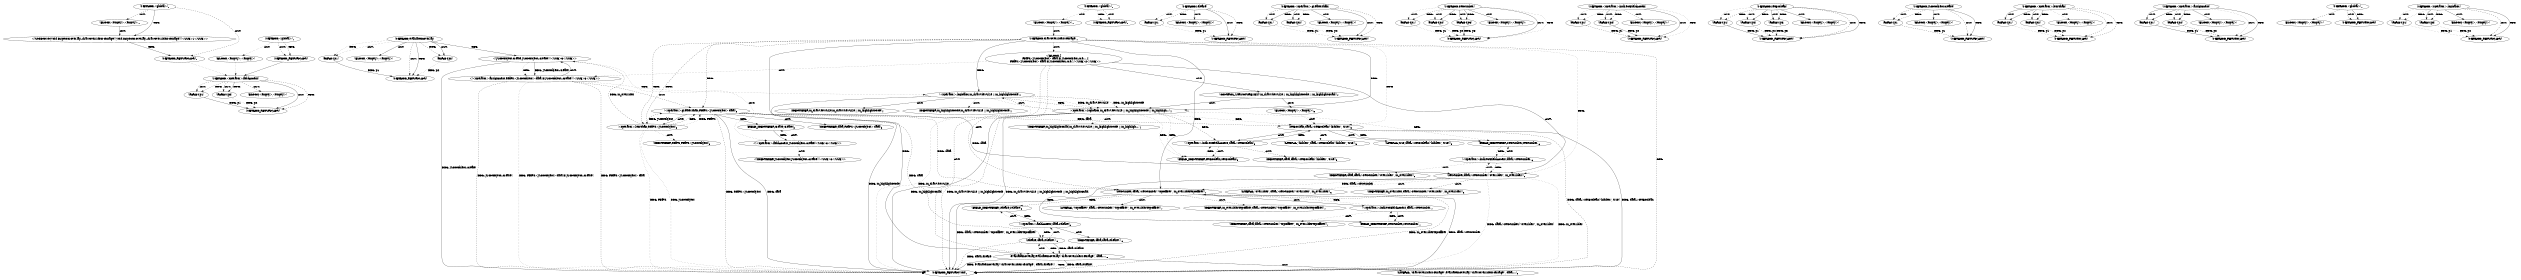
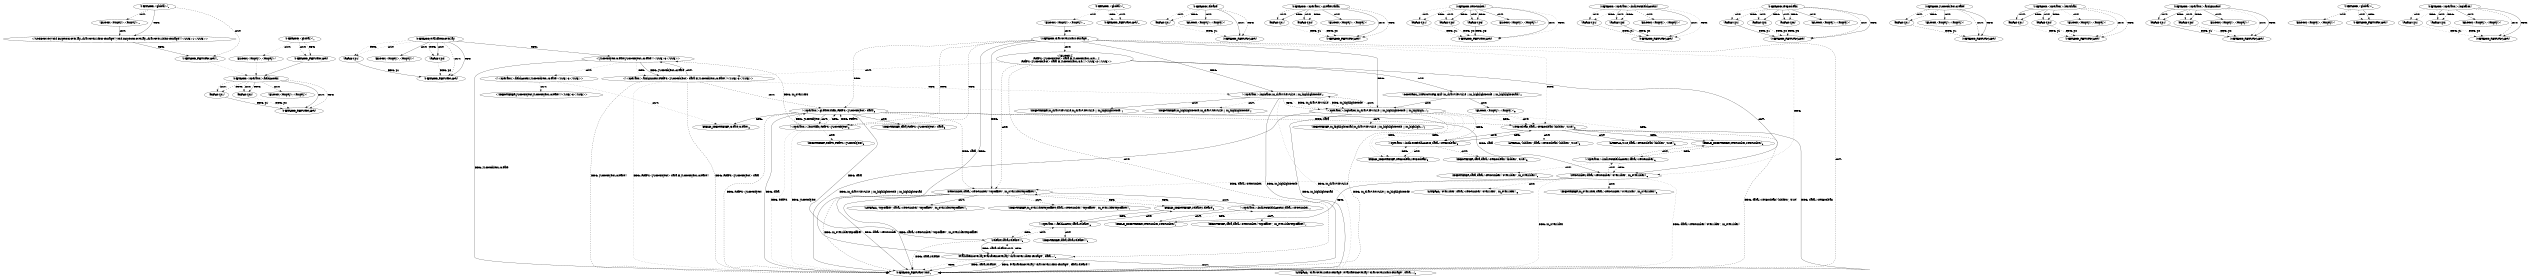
(779, 136) -> none
(912, 149) -> (826, 224)
(1660, 160) -> (1839, 160)
(1012, 219) -> (1130, 217)
